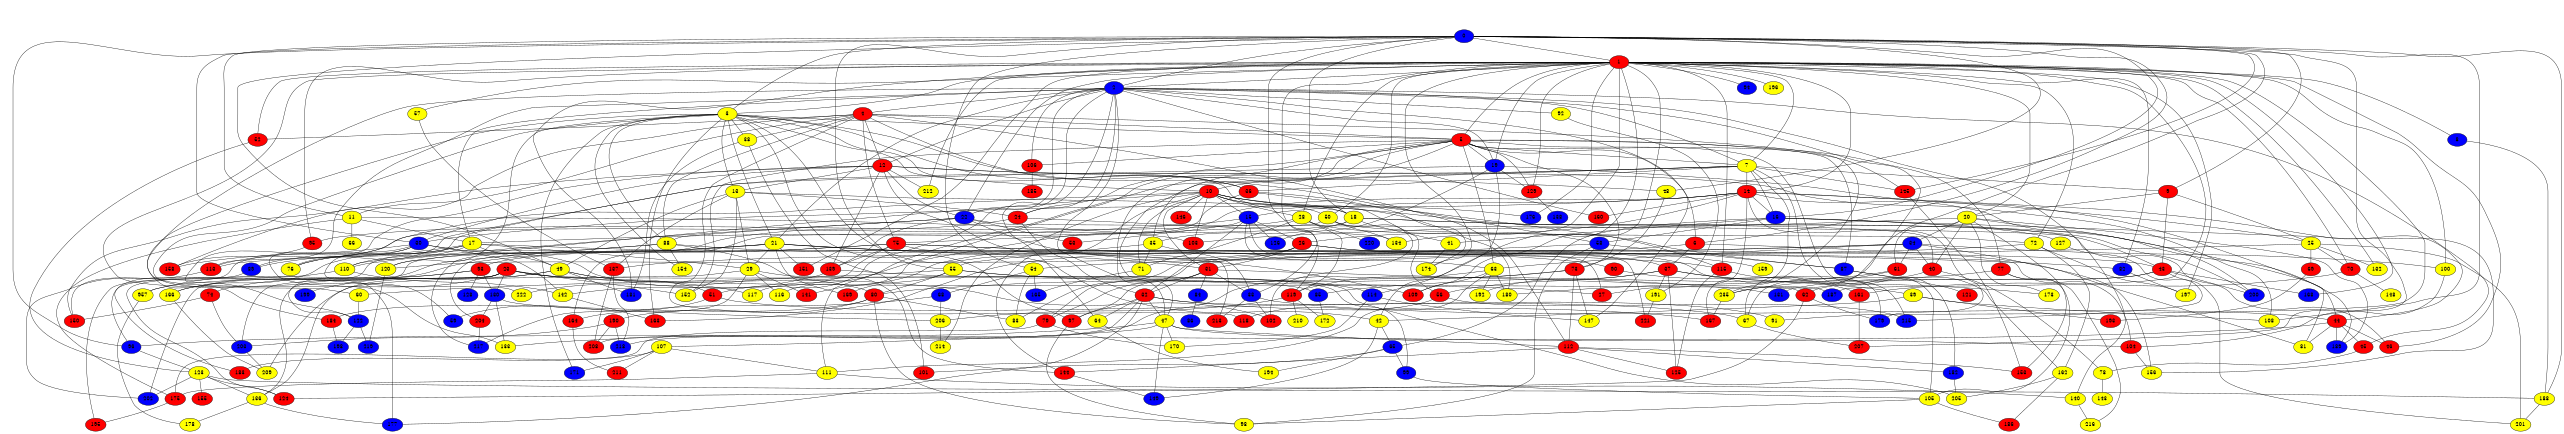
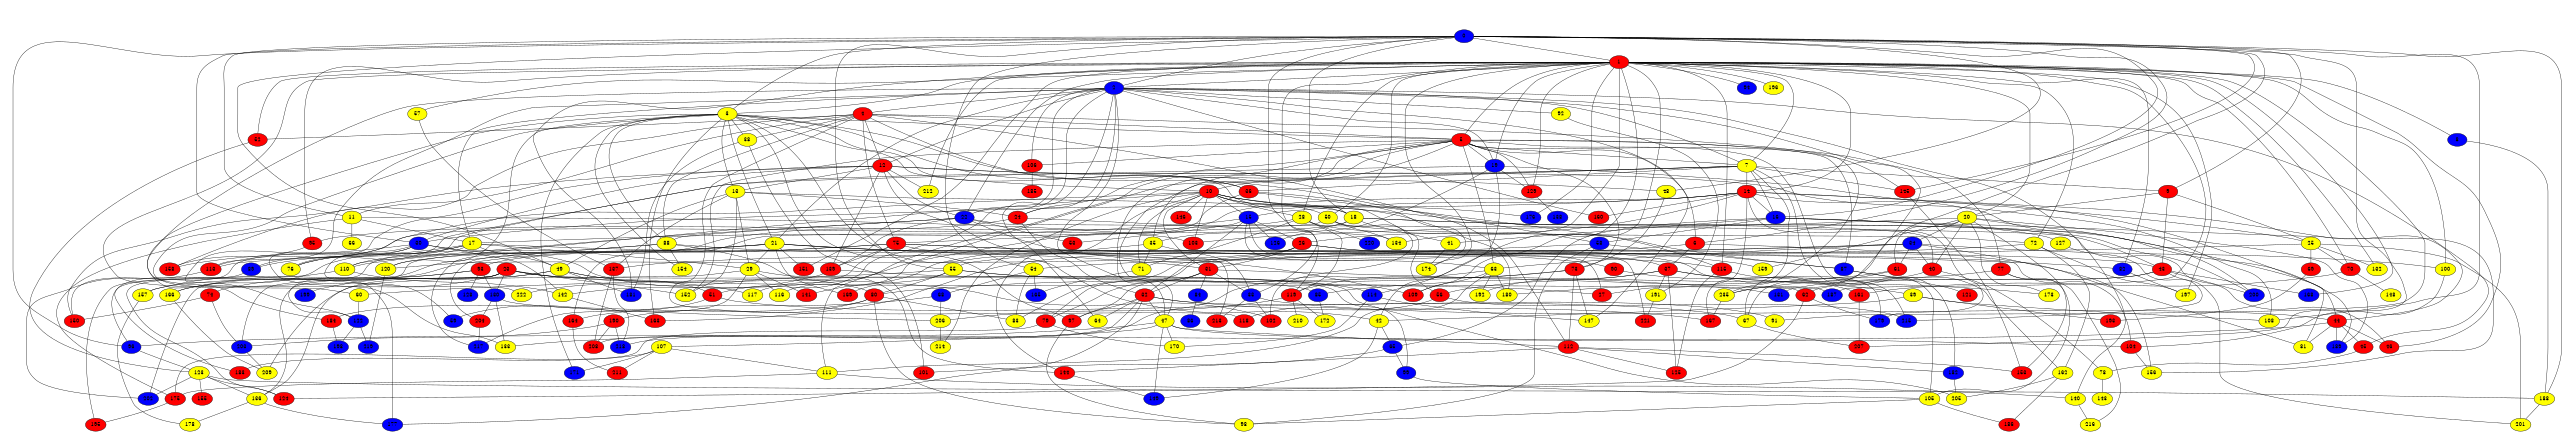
none -> (1870, 242)
(143, 295) -> (143, 295)
(1268, 373) -> none
